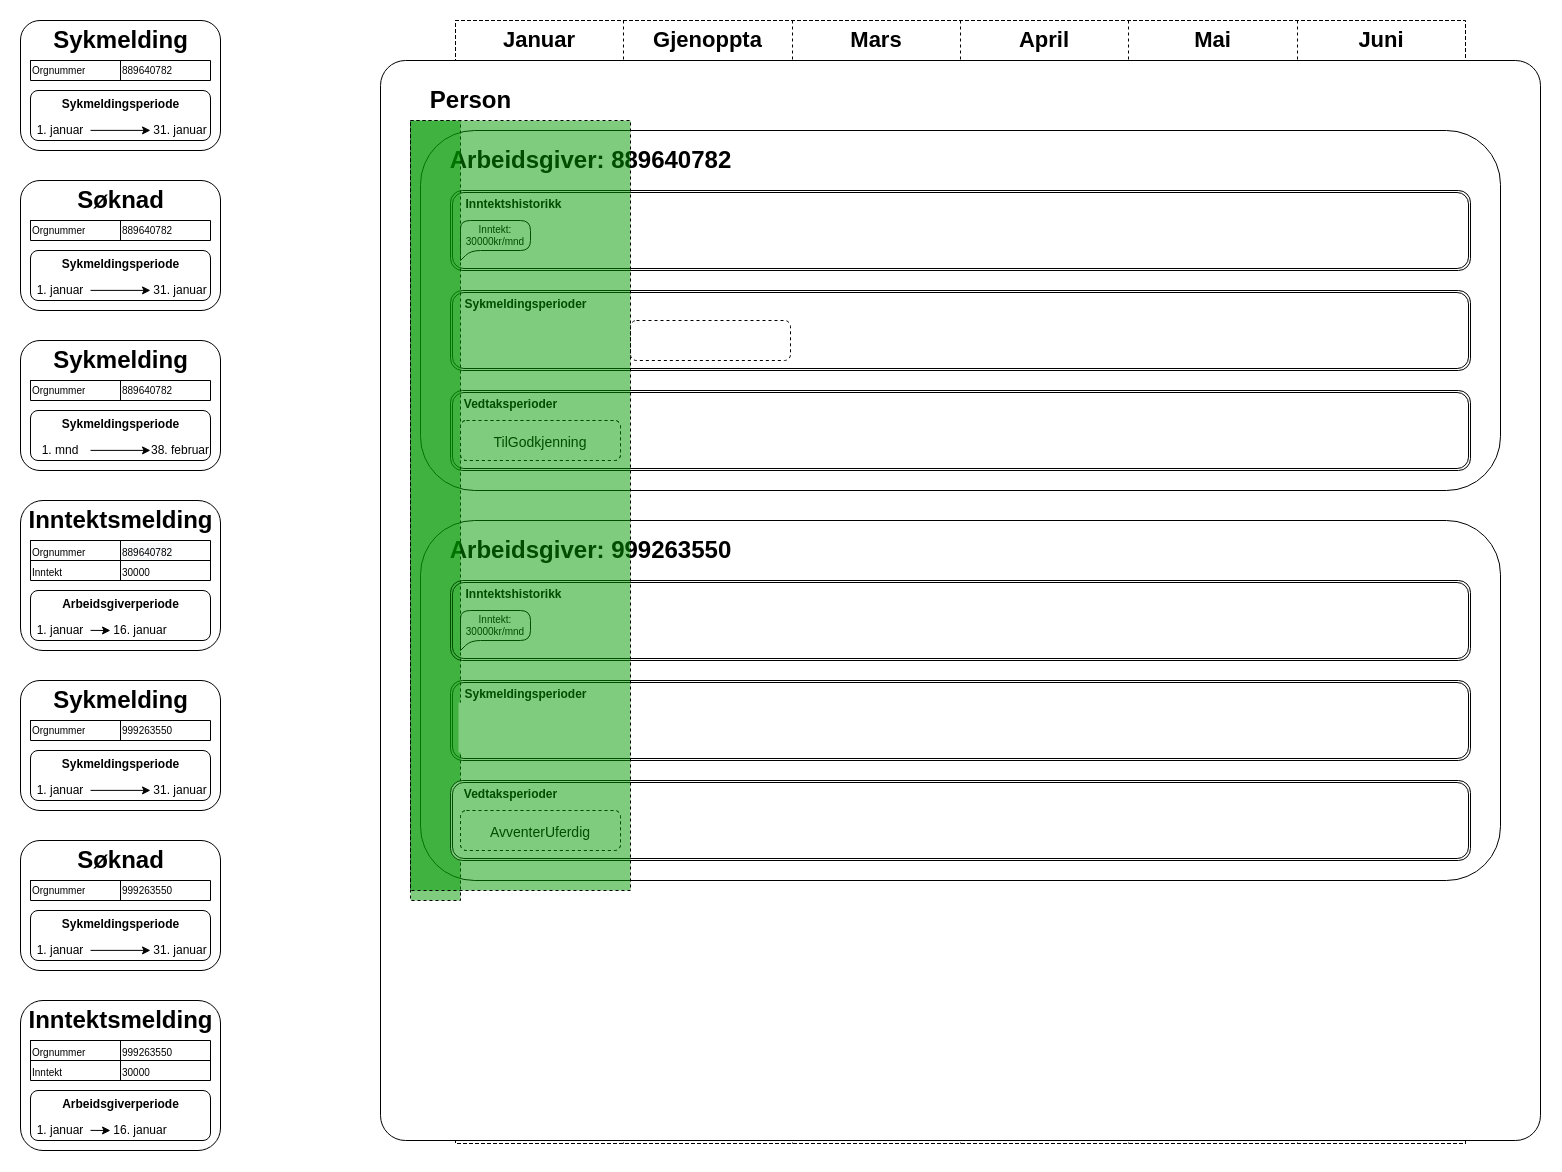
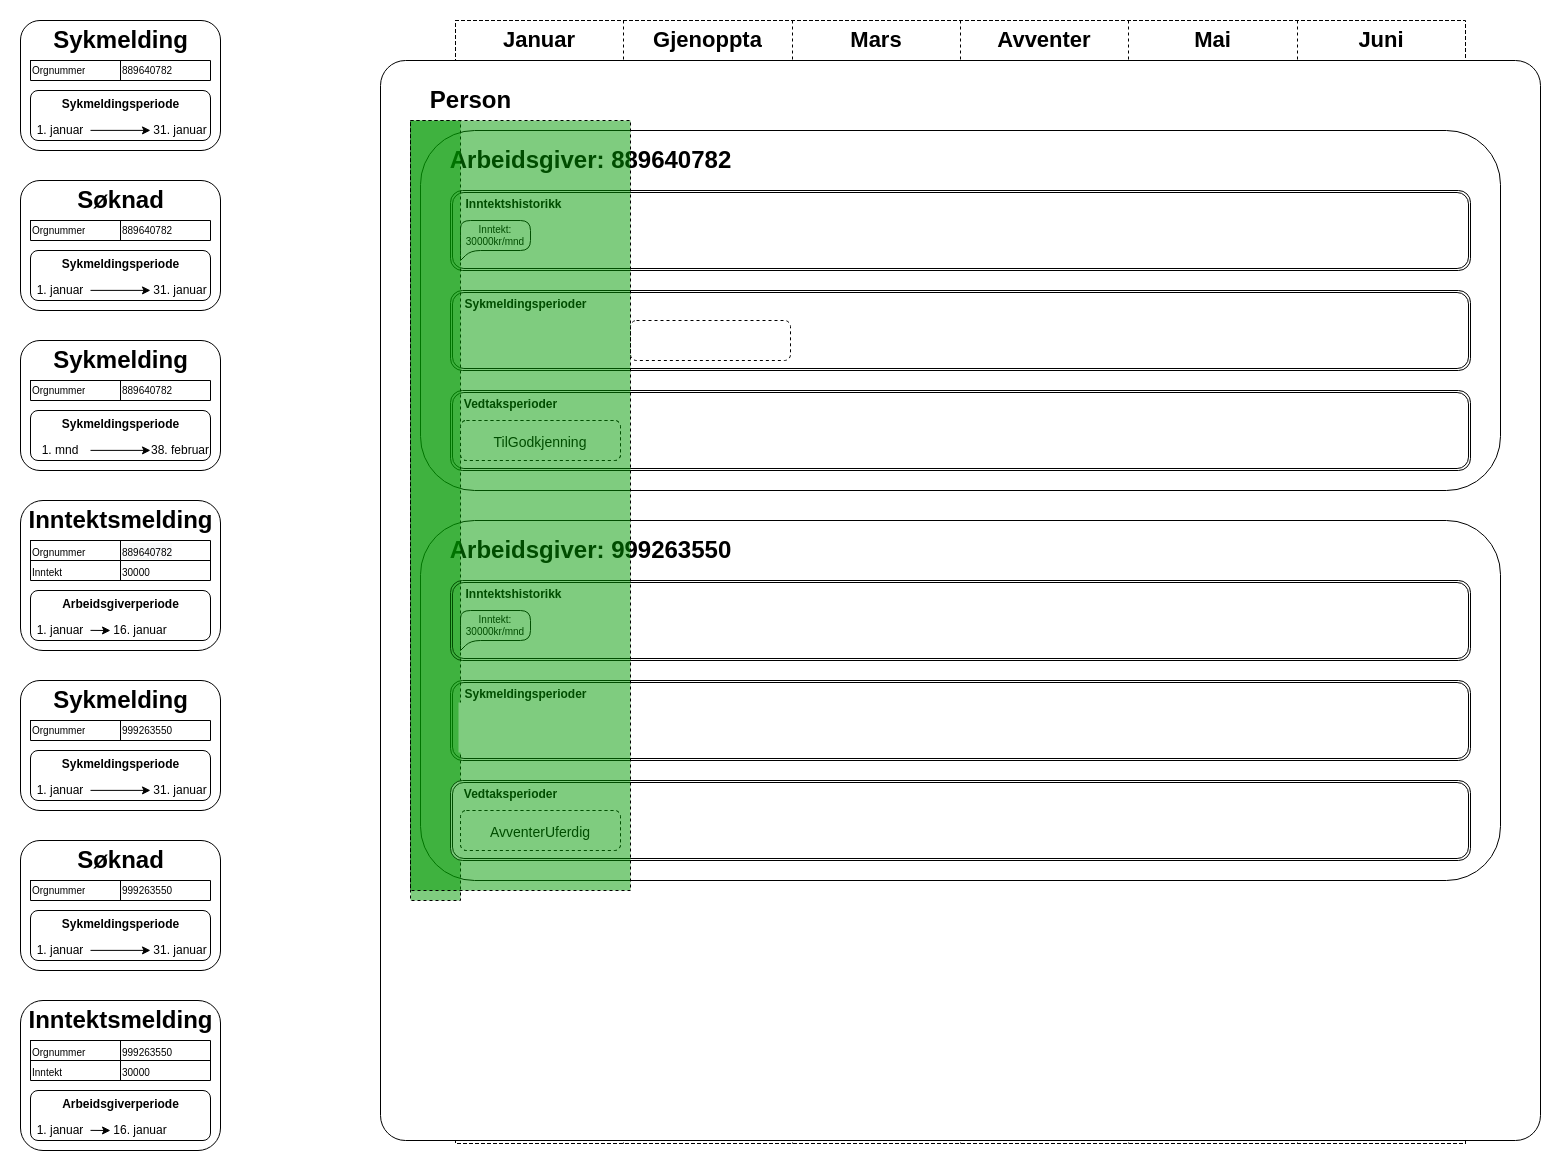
(1045, 41) -> (1045, 41)
